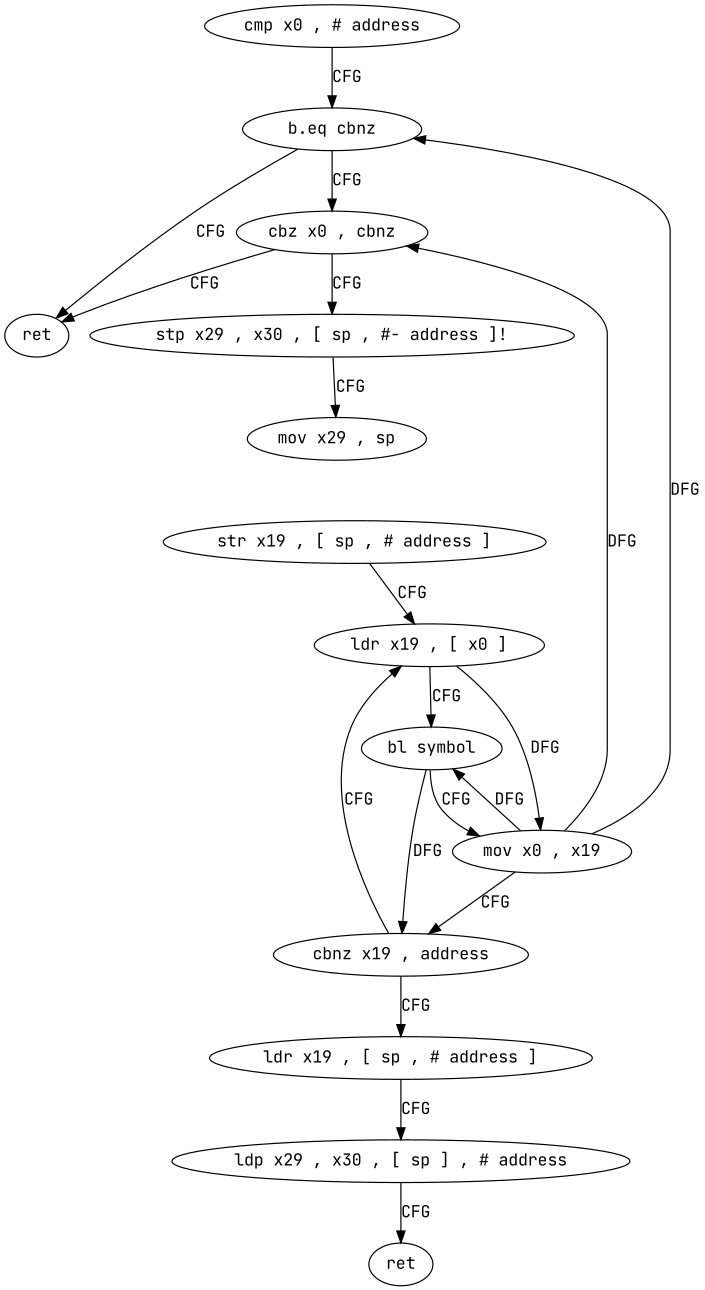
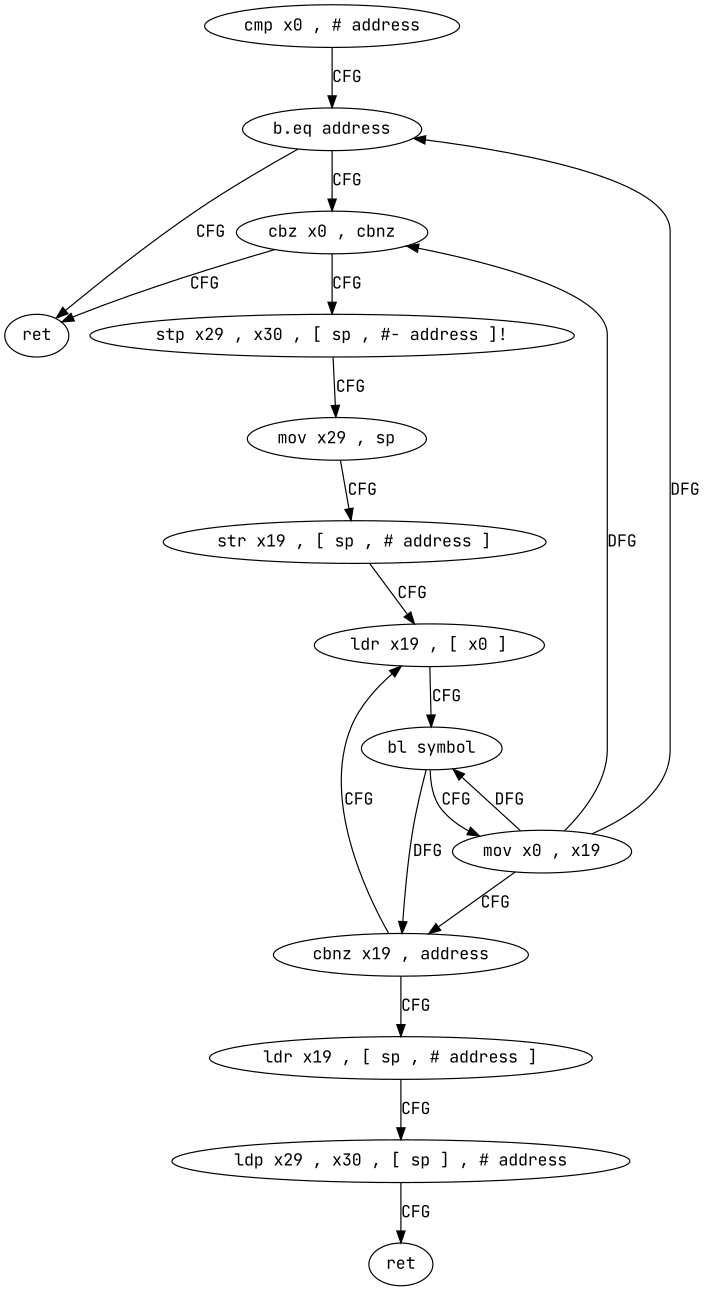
(332, 129) -> (332, 129)
none -> (345, 485)
(515, 733) -> none
